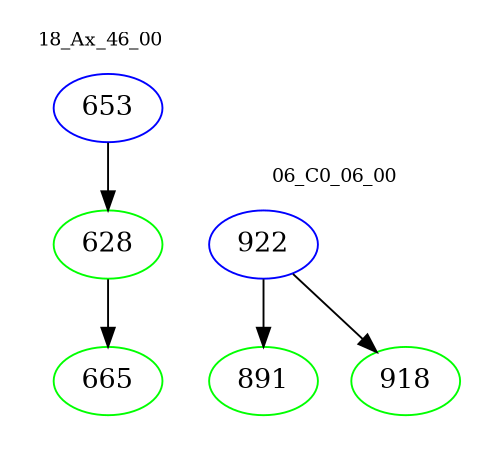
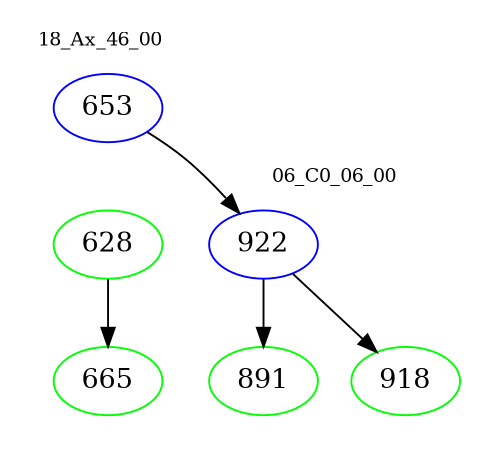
(108, 167) -> (206, 178)
